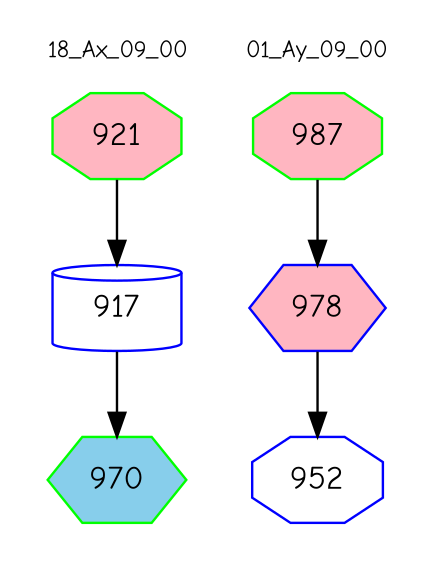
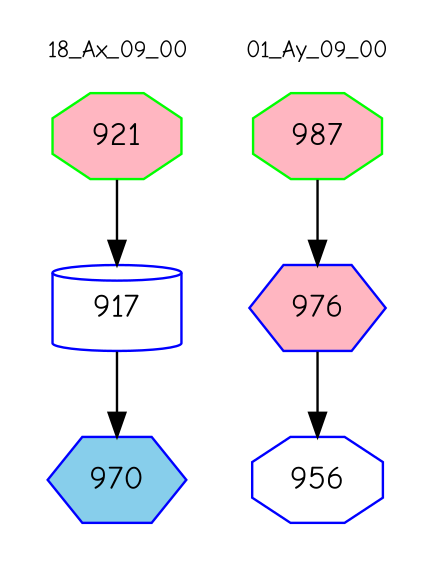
(318, 308) -> (318, 308)
(117, 480) -> (117, 480)
(318, 480) -> (318, 480)
